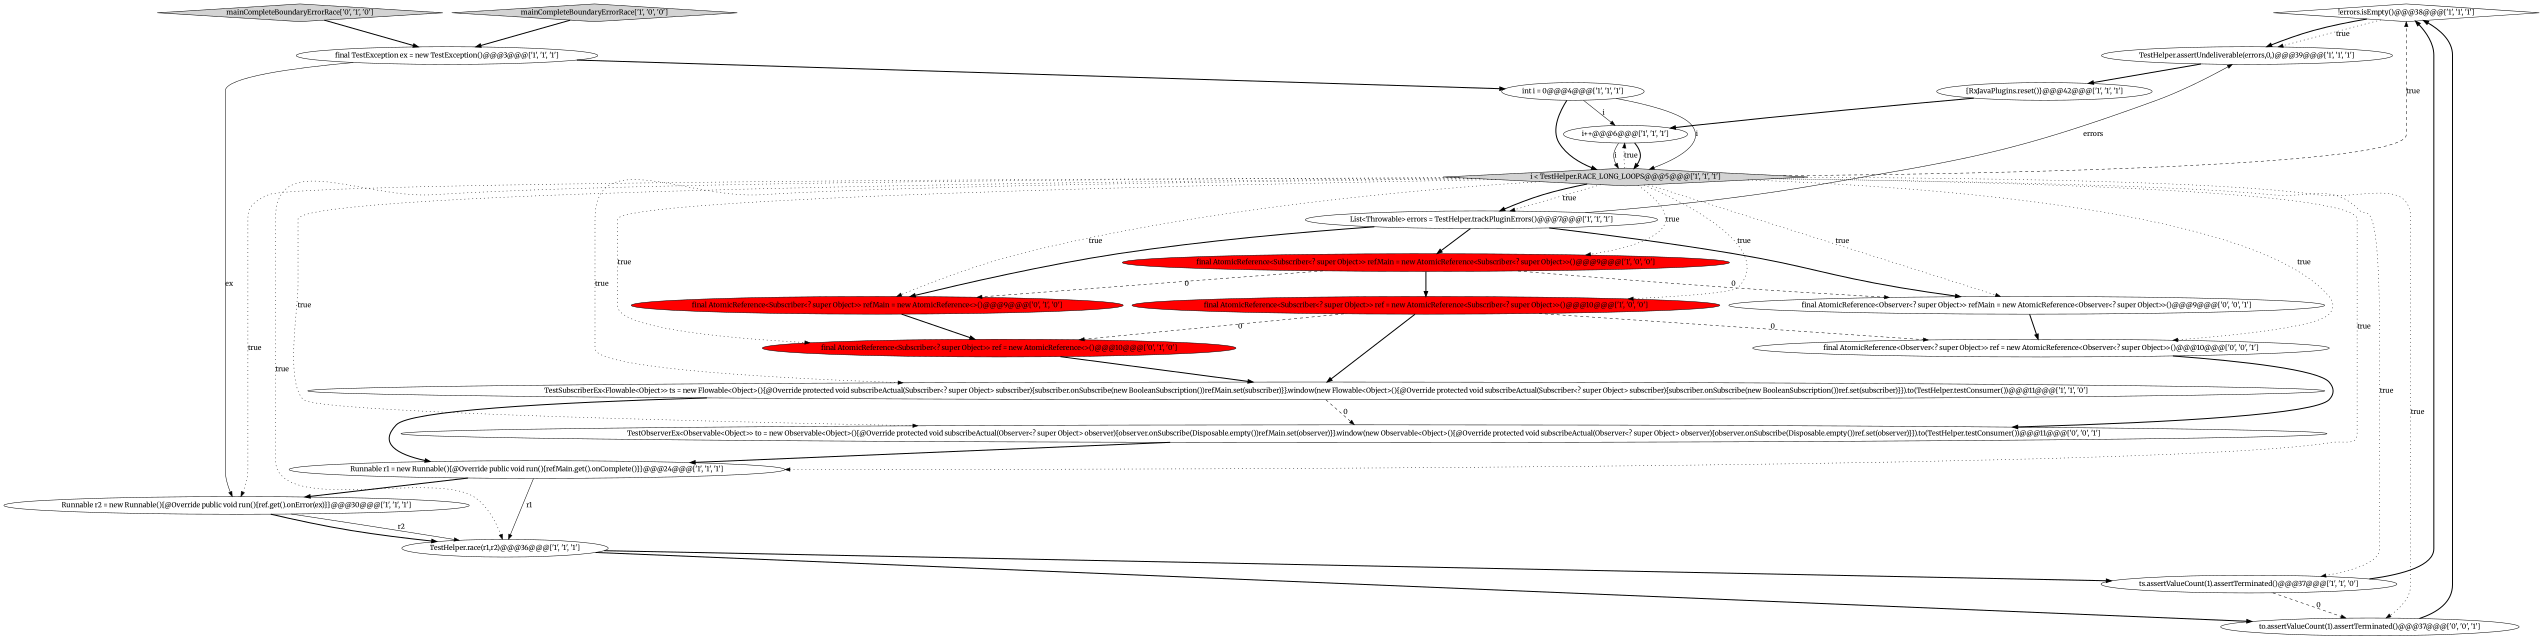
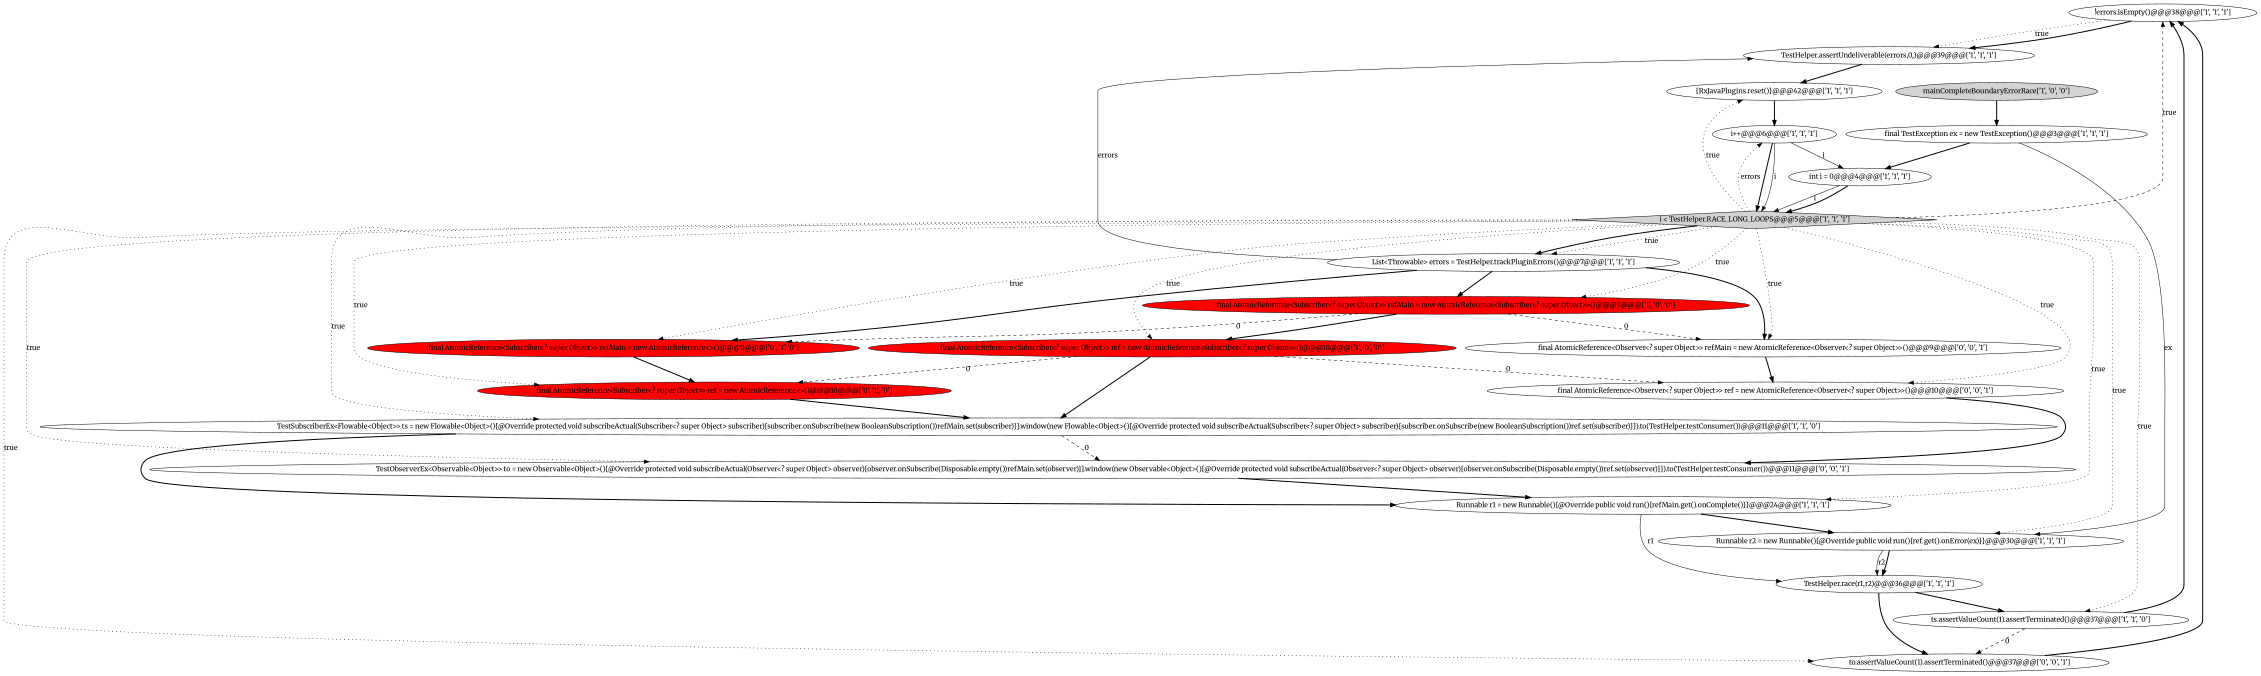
(300, 13) -> none
(595, 13) -> (1997, 91)
(2406, 13) -> (2163, 13)
(1597, 111) -> (1815, 154)
(1631, 156) -> (1751, 177)
(647, 187) -> (1705, 155)
